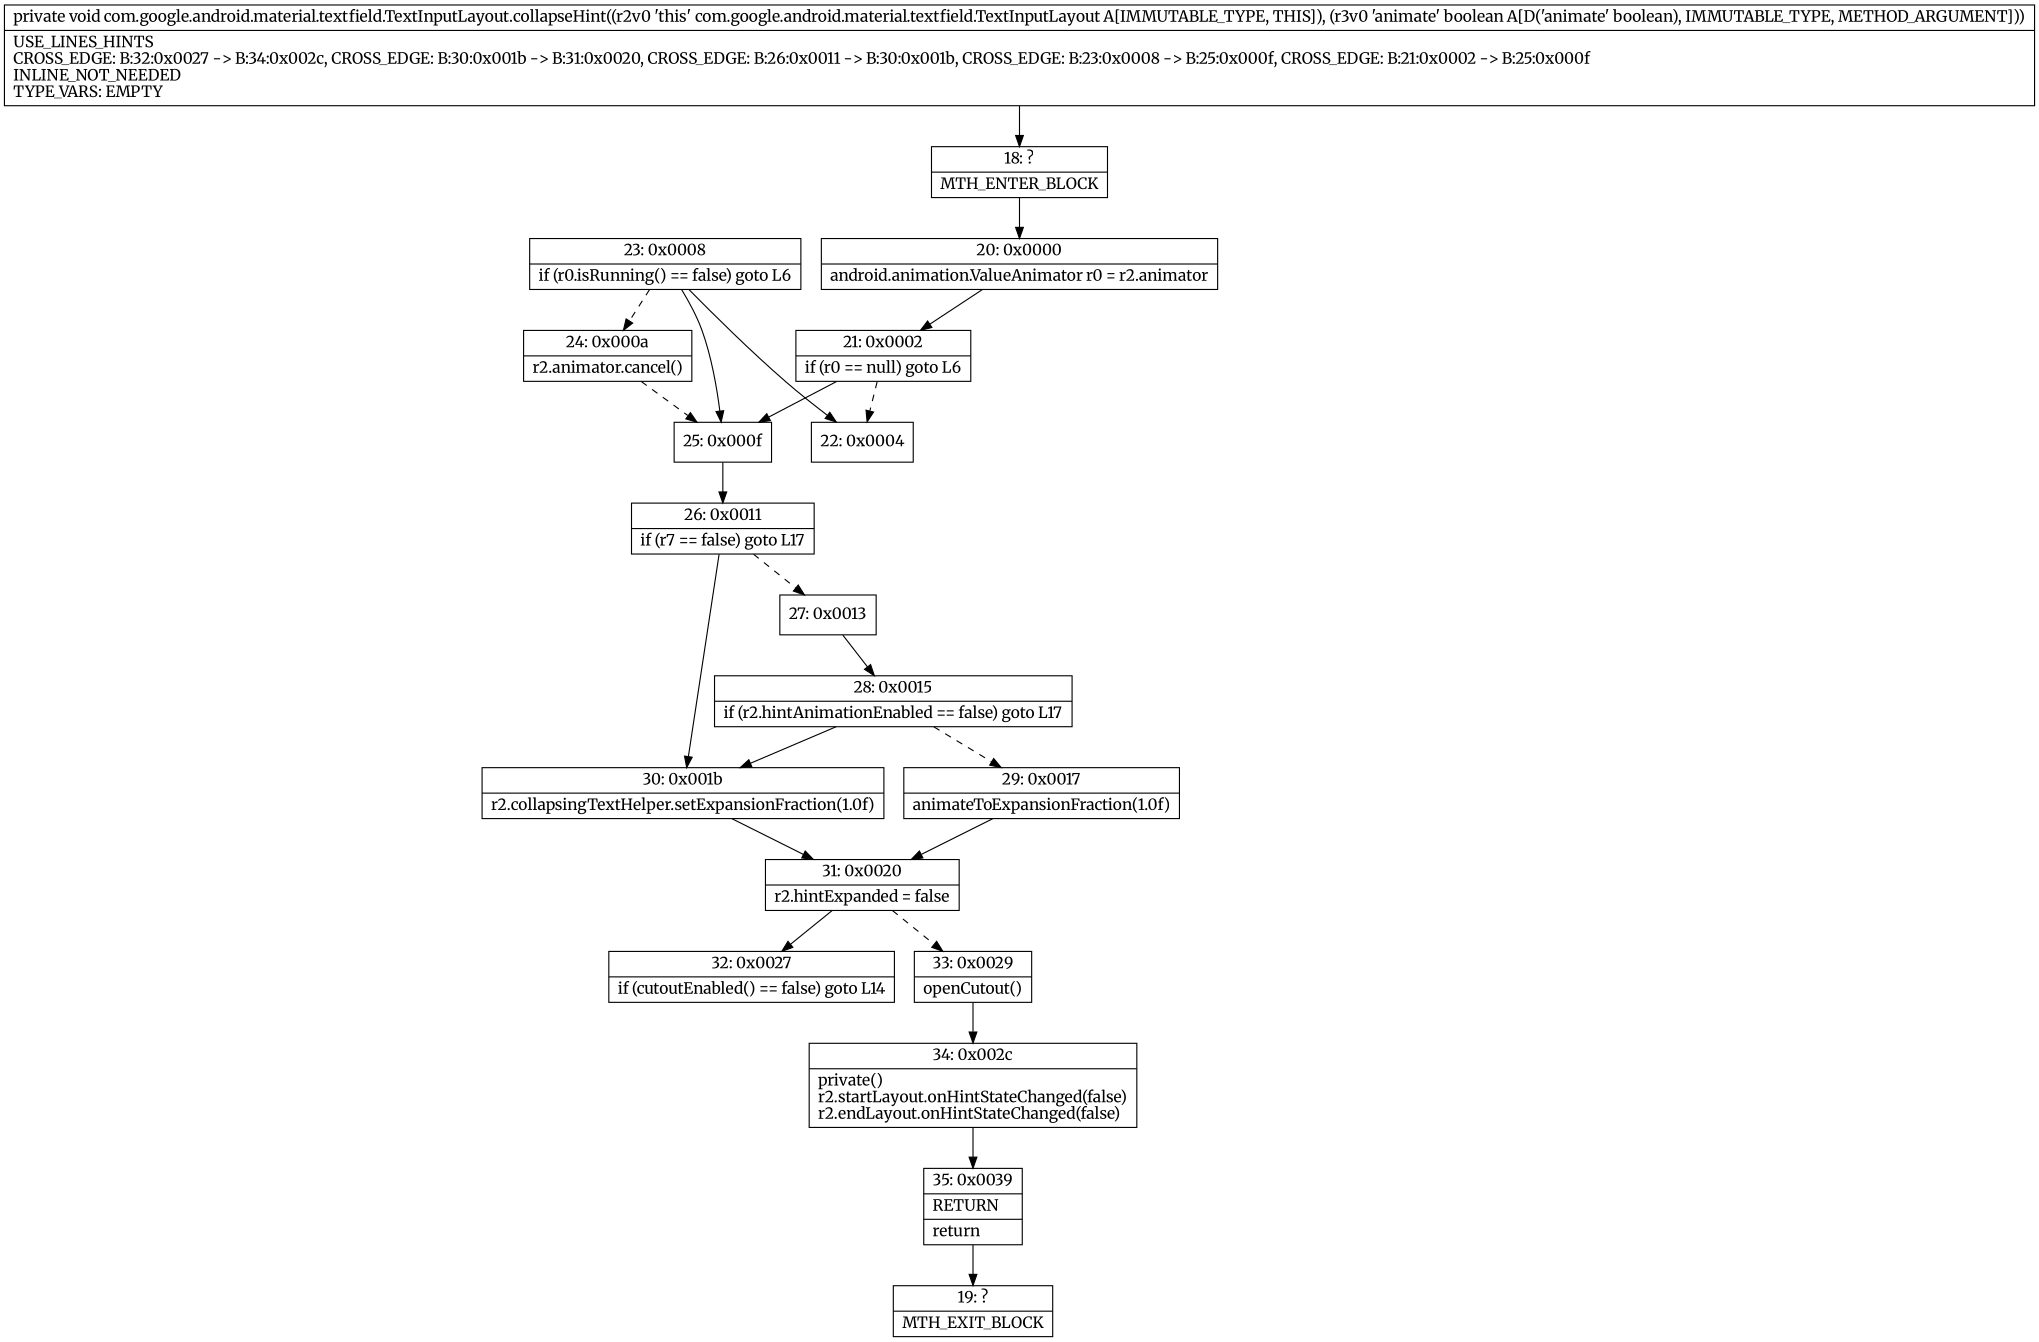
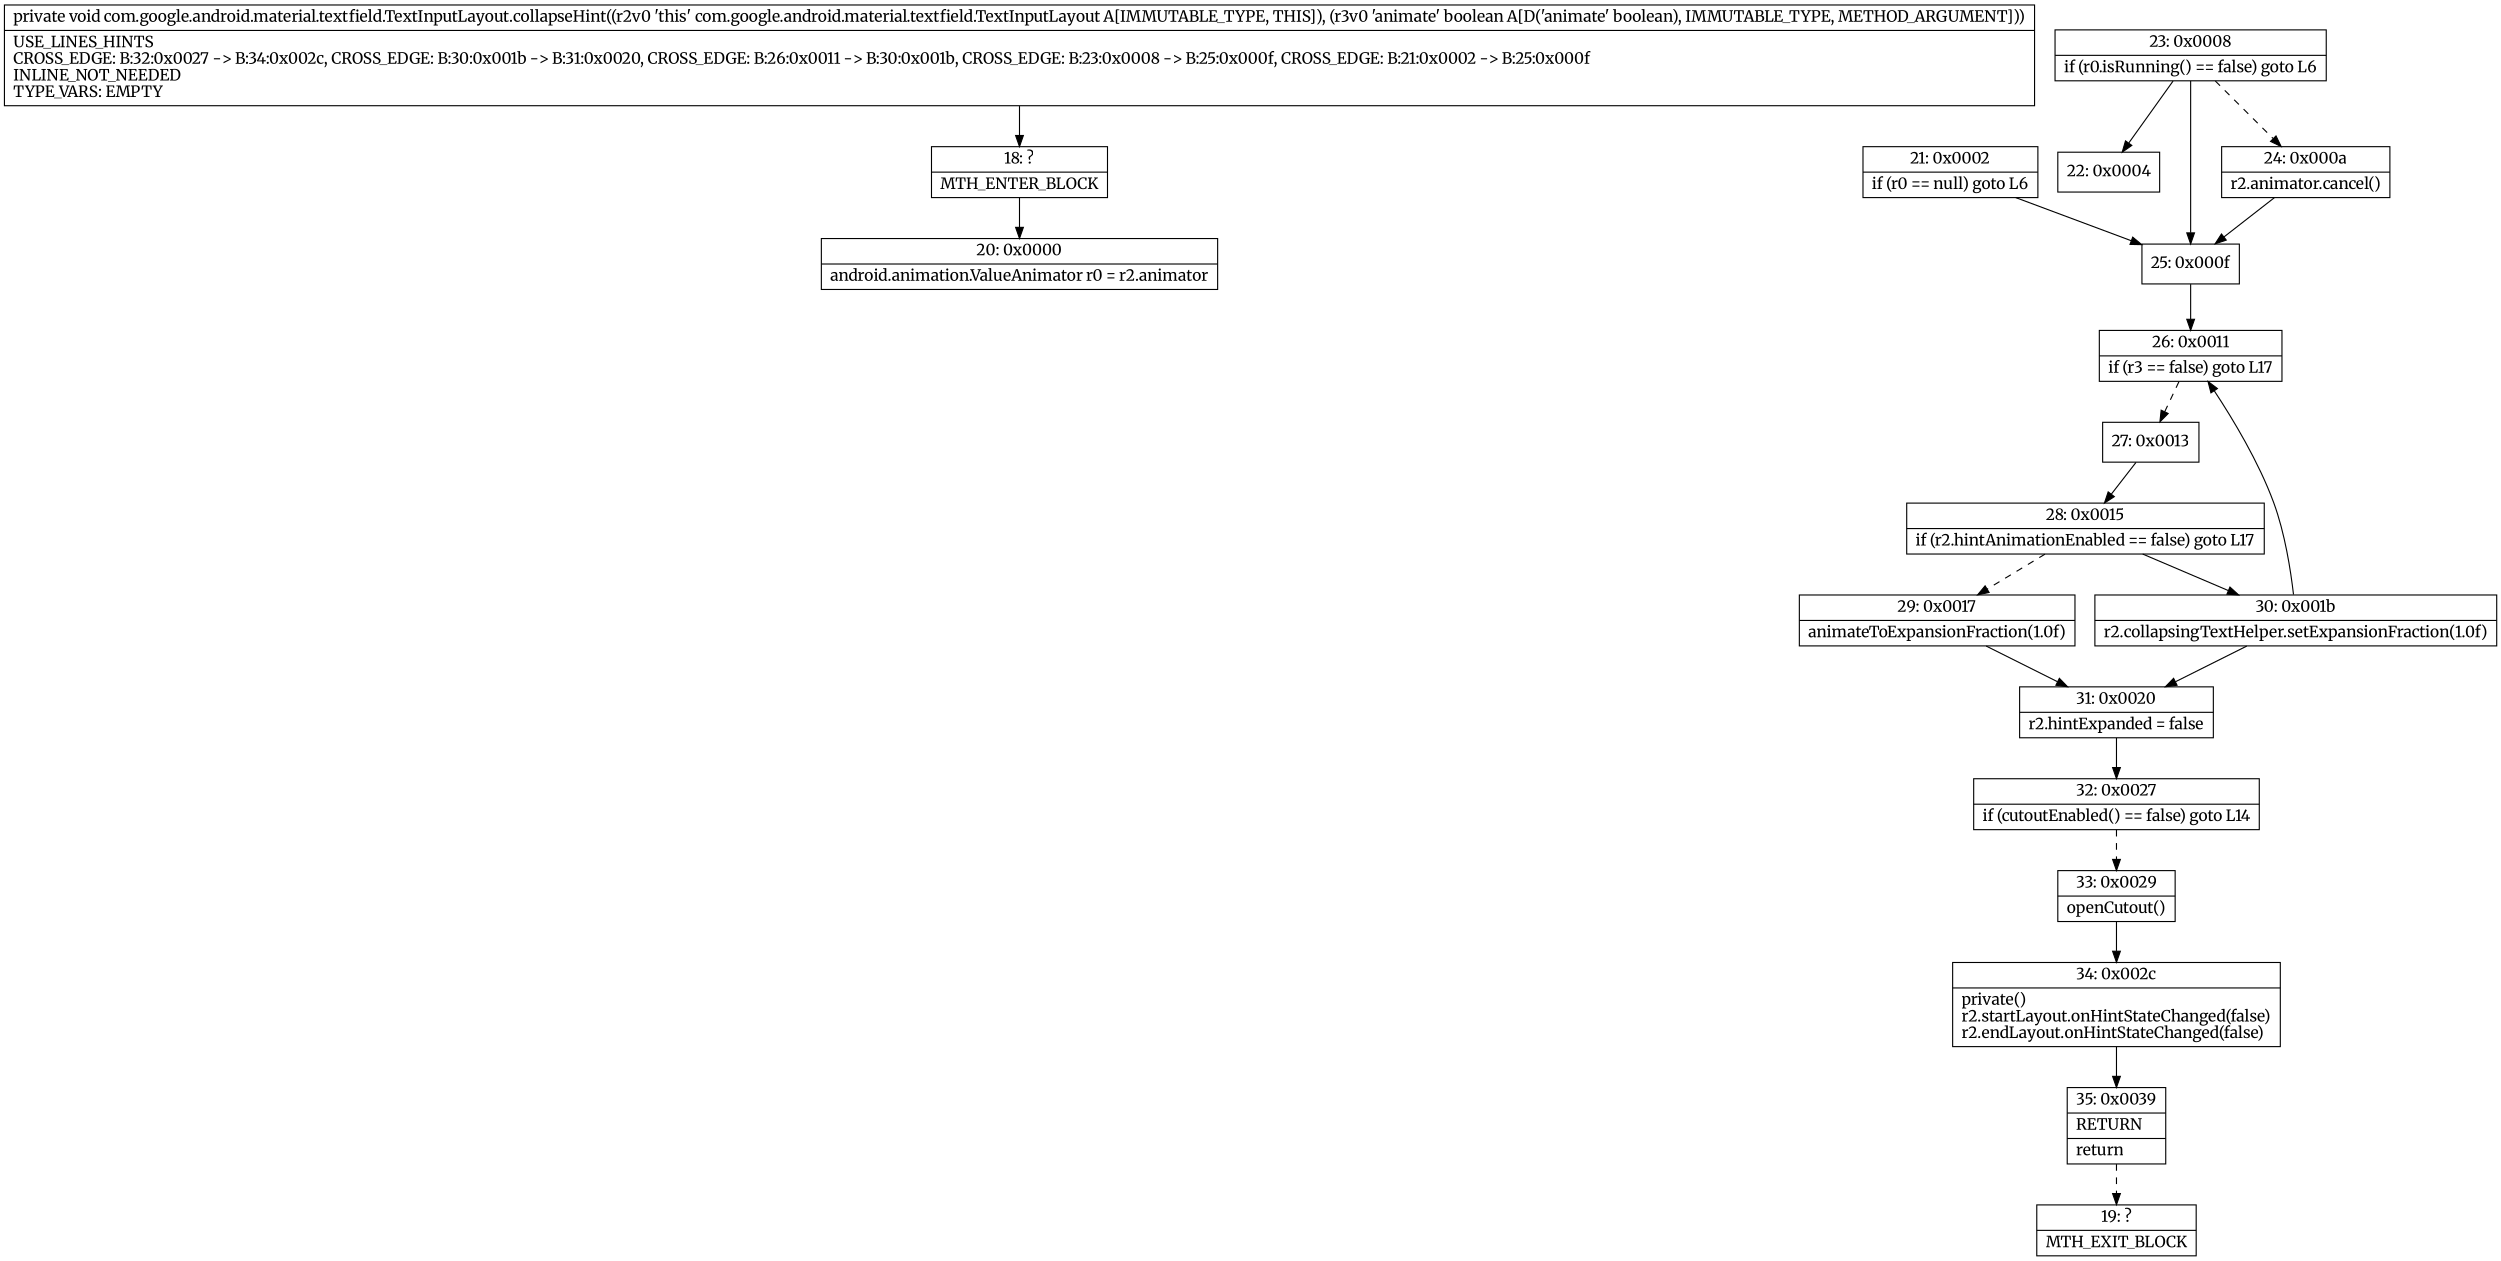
(956, 307) -> none
(874, 396) -> none
(665, 399) -> (2249, 217)
(723, 541) -> (2191, 368)
(704, 655) -> (2268, 488)
(913, 927) -> (2116, 845)
(973, 1260) -> (2116, 1179)
